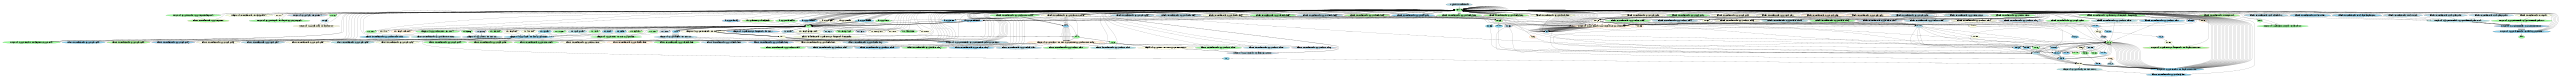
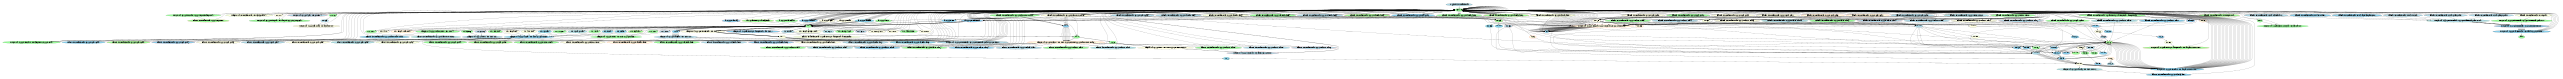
none -> (913, 42)
